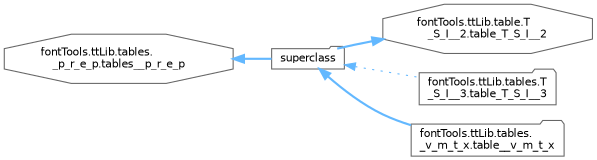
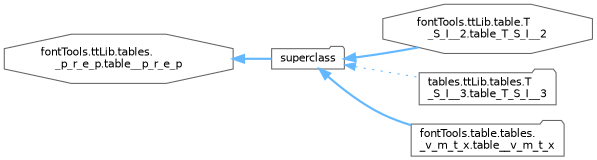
(355, 45) -> (387, 53)
(119, 59) -> (119, 59)
(488, 89) -> (488, 89)
(488, 140) -> (488, 140)
